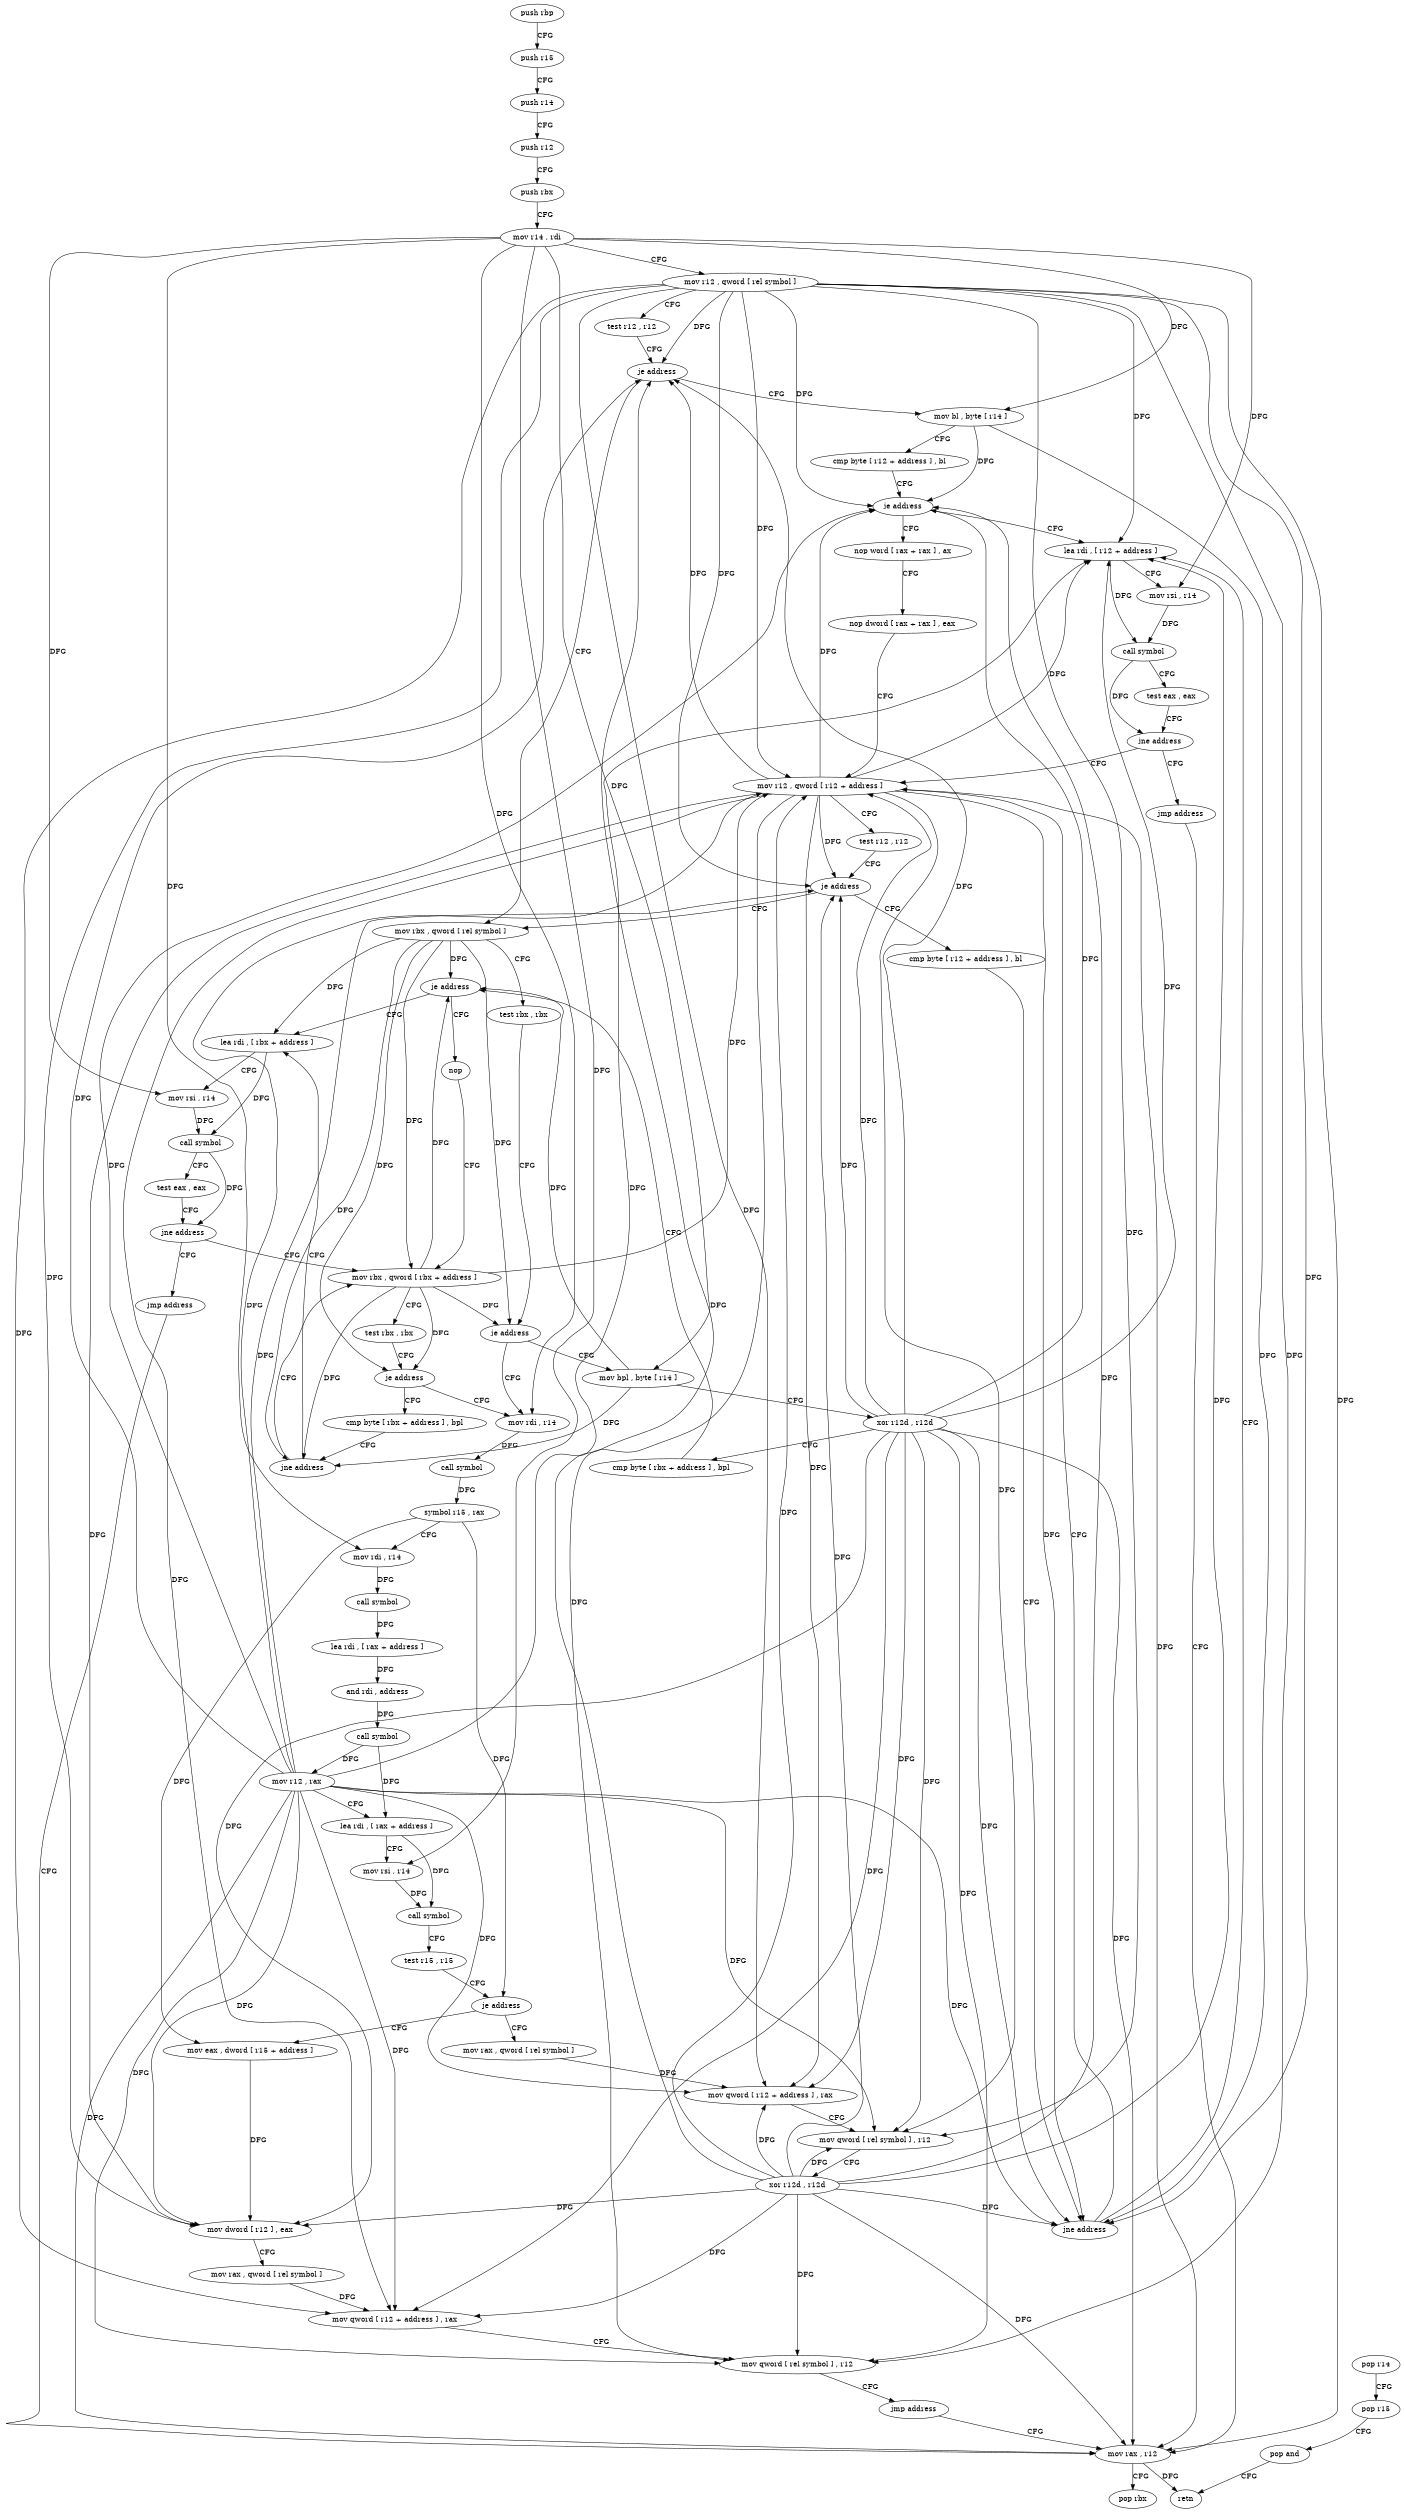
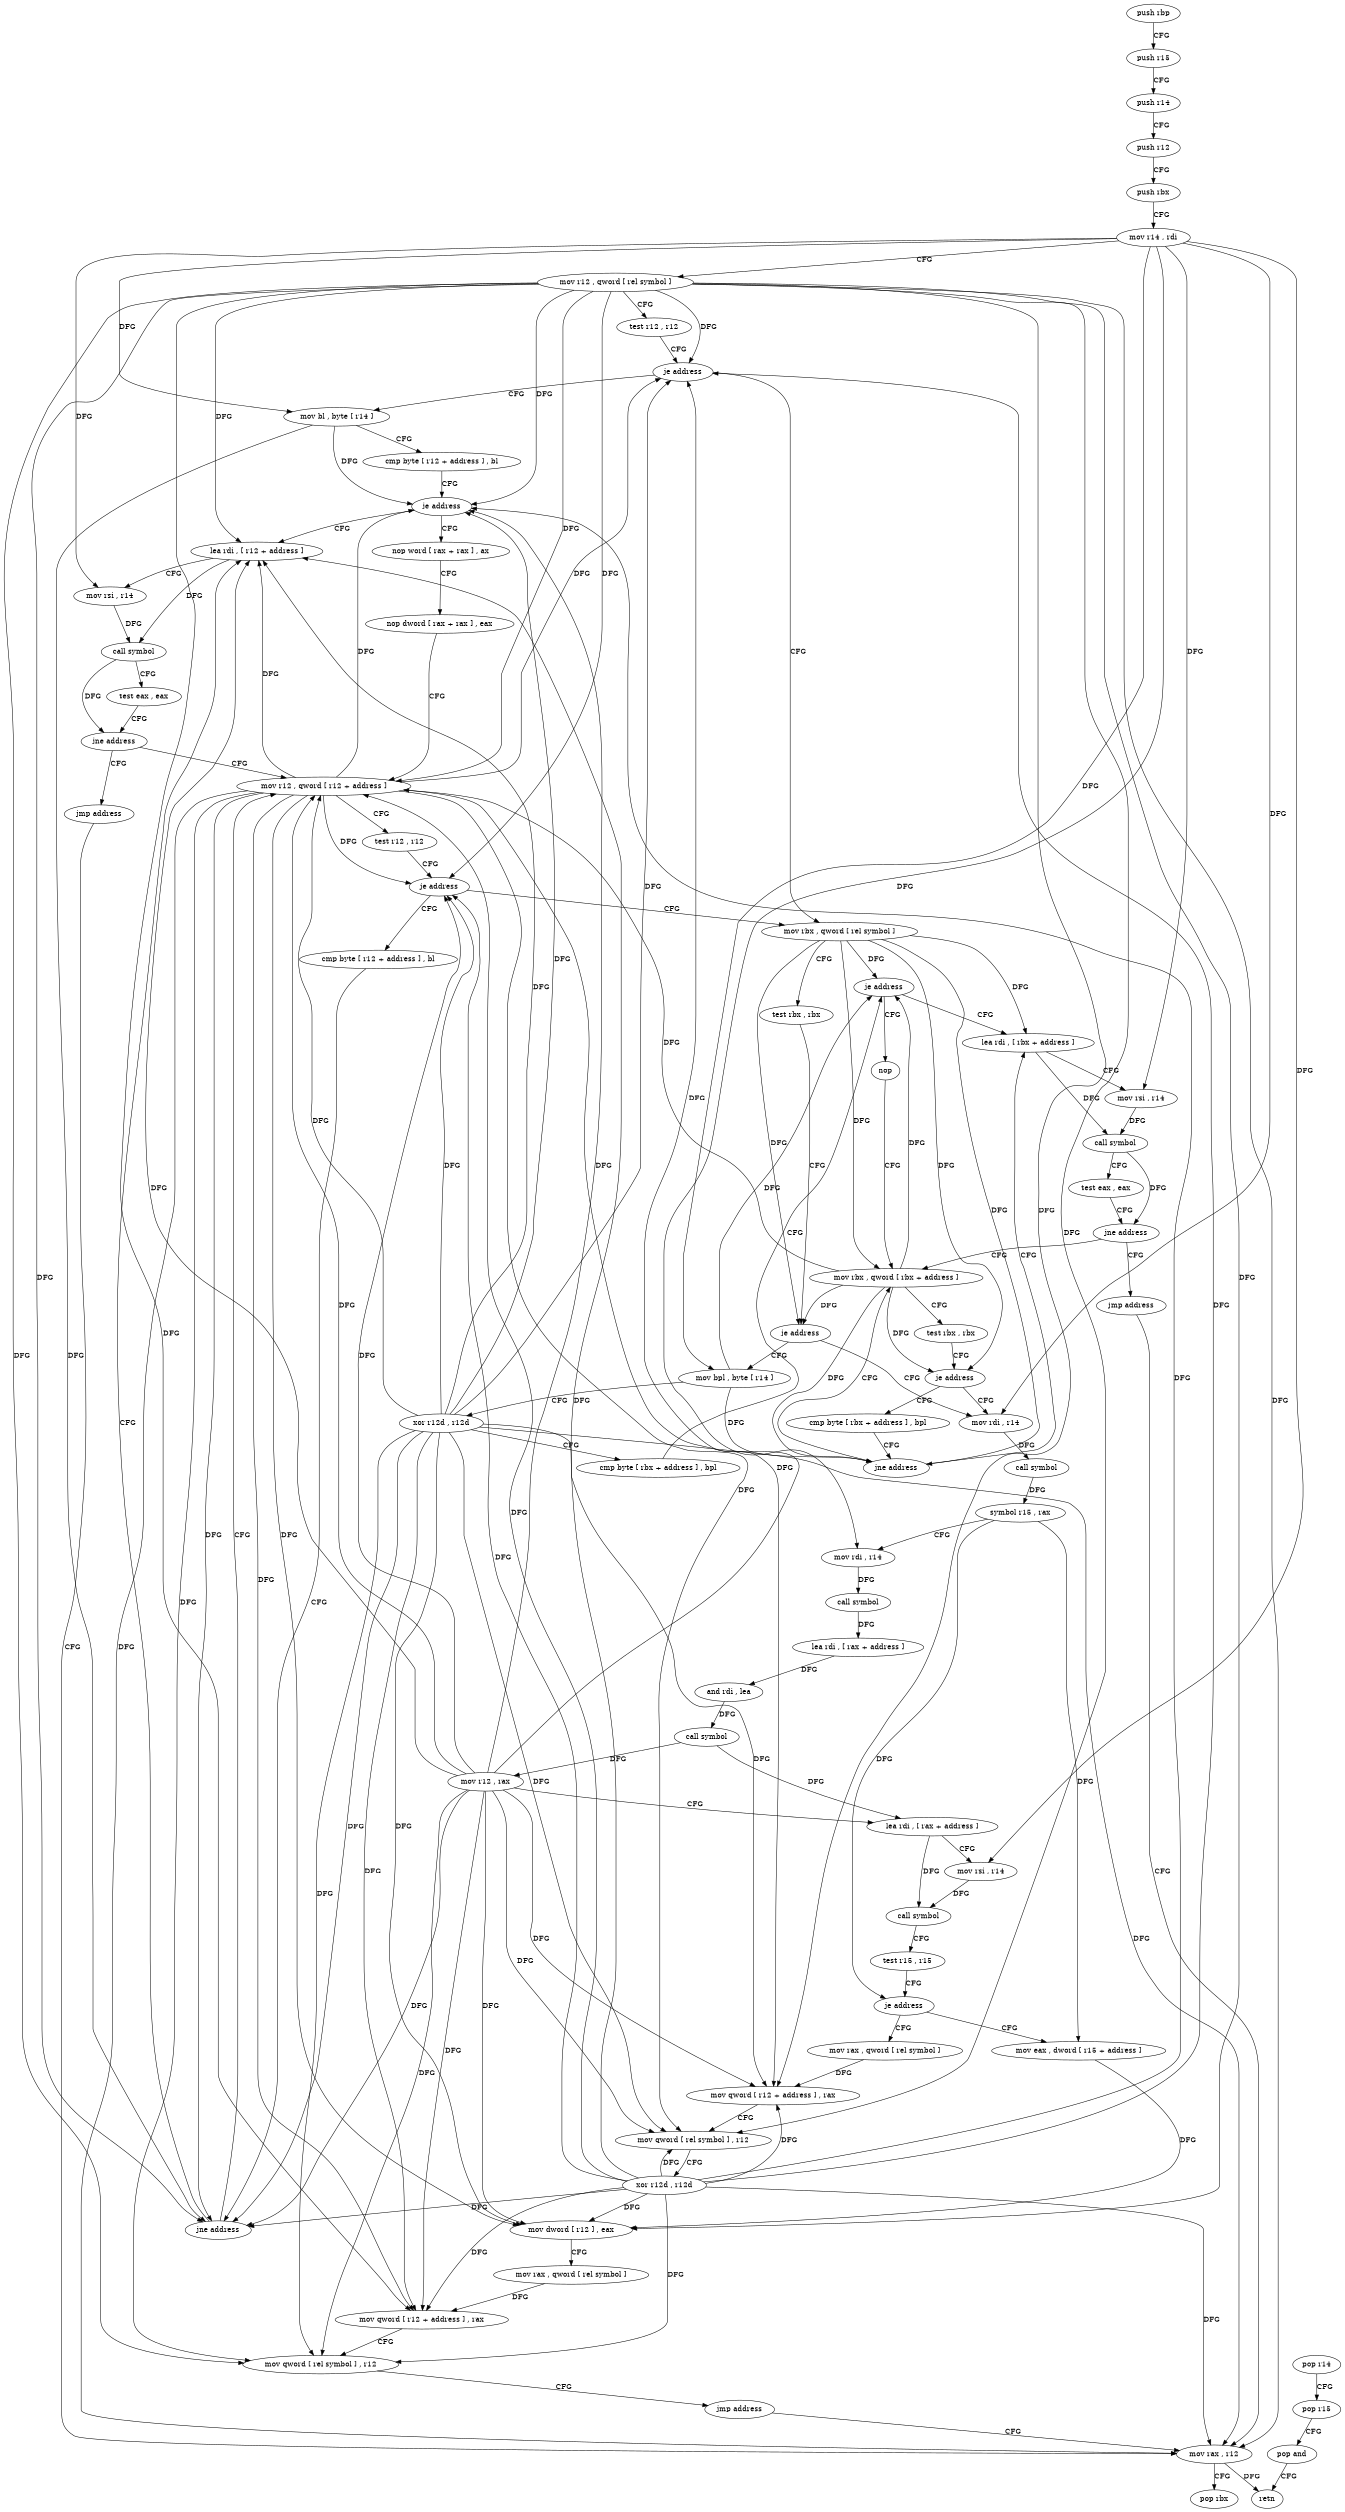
(377, 1692) -> (729, 1692)
(242, 2429) -> none
